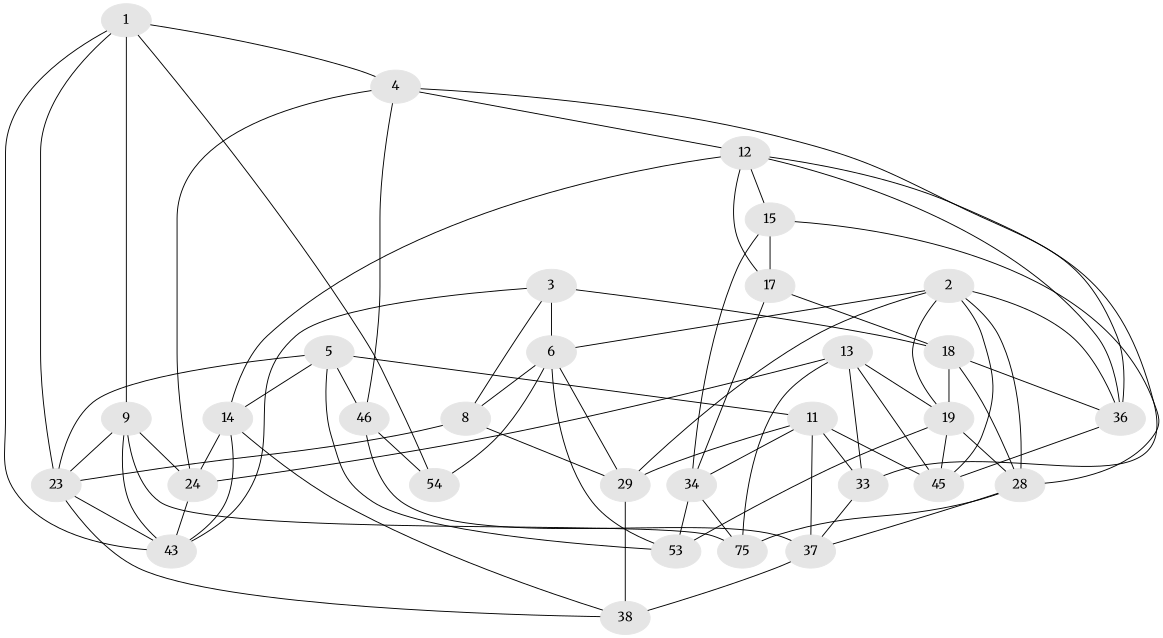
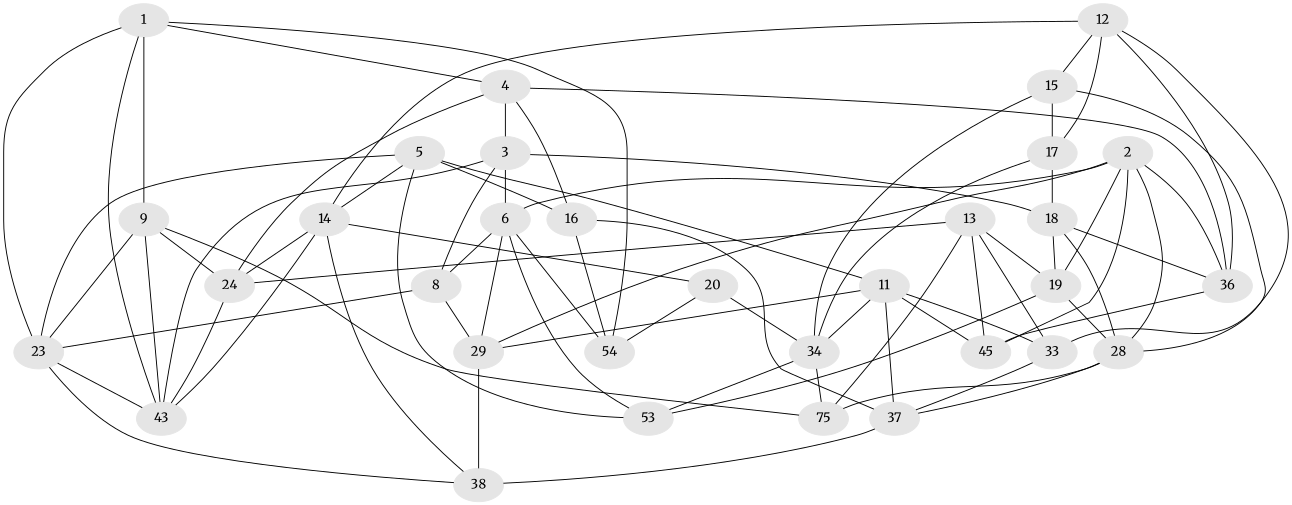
(570, 120) -> (505, 120)
none -> (713, 286)
(364, 419) -> (572, 219)
(944, 452) -> none
